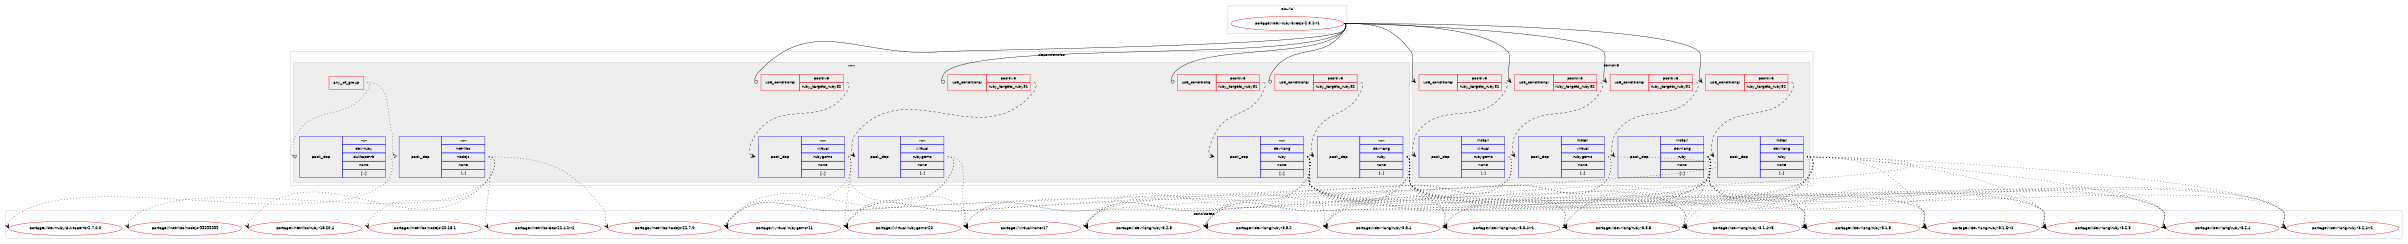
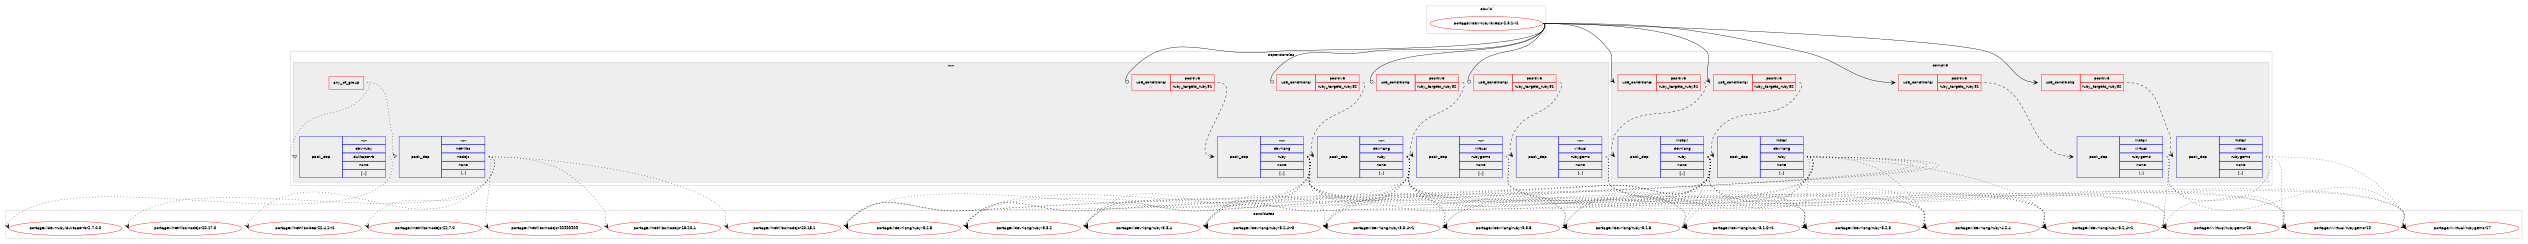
none -> (185, 228)
(305, 228) -> (665, 228)
(785, 228) -> (2343, 228)
(1024, 228) -> (2462, 228)
(2223, 228) -> (1983, 228)
